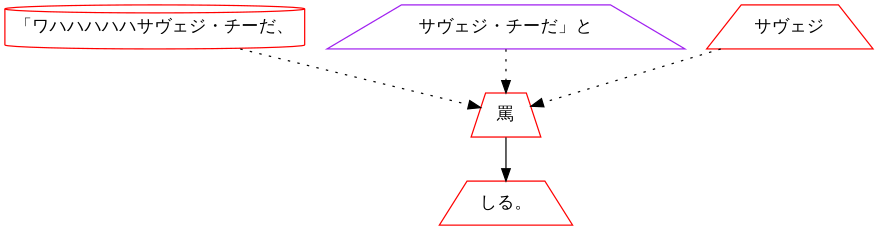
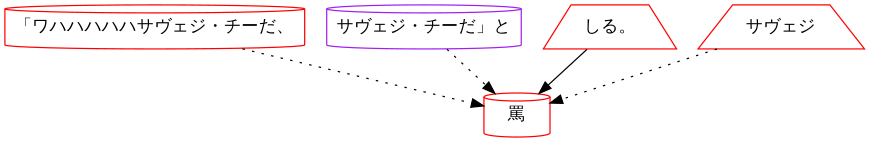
(506, 27) -> (424, 27)
(506, 115) -> (517, 115)
(506, 153) -> (568, 67)
